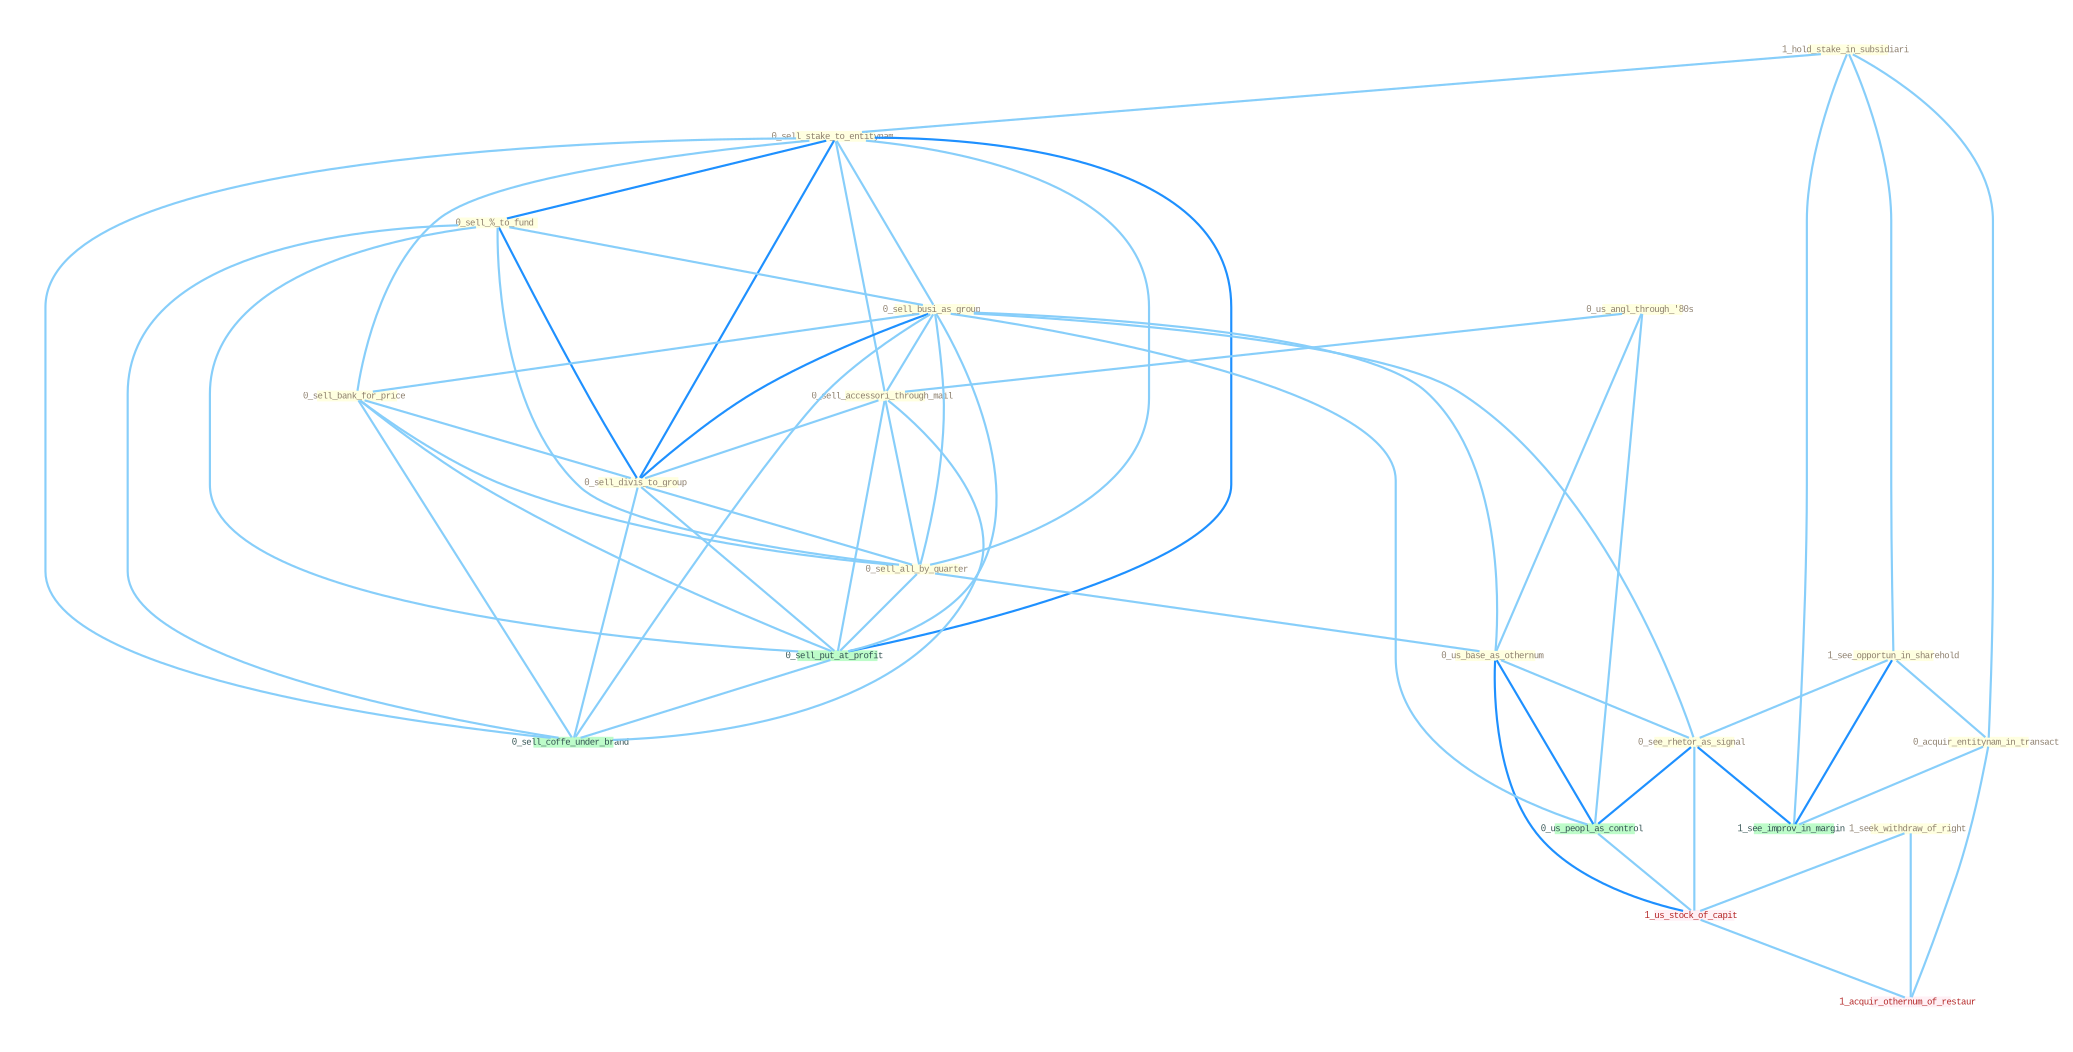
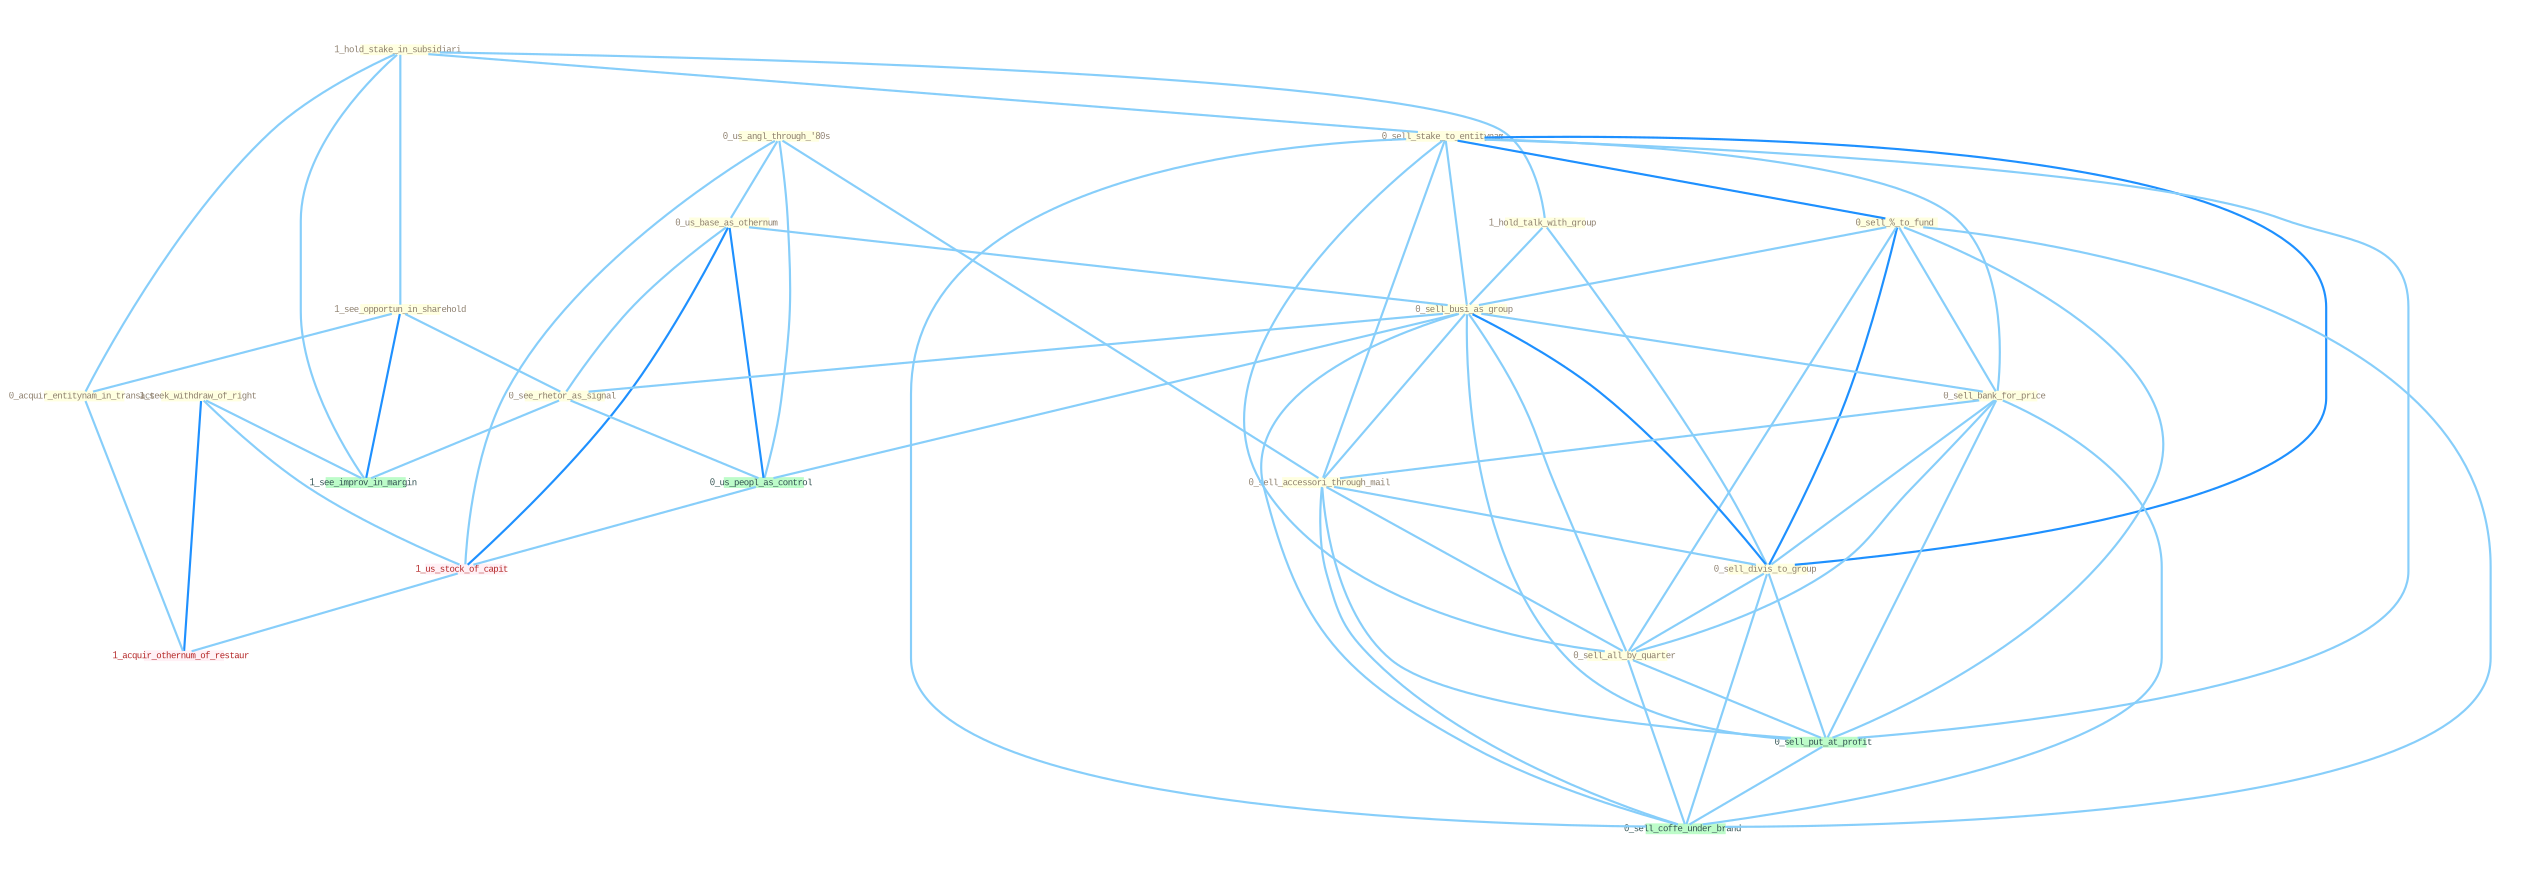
none -> (1545, 223)
none -> (1947, 309)
(1231, 395) -> (2388, 258)
none -> (1676, 437)
(1207, 612) -> (1656, 742)
(1645, 785) -> (664, 439)
(1744, 785) -> (465, 439)
(1891, 786) -> (284, 439)
(1694, 829) -> (562, 313)
(1911, 915) -> (193, 526)
